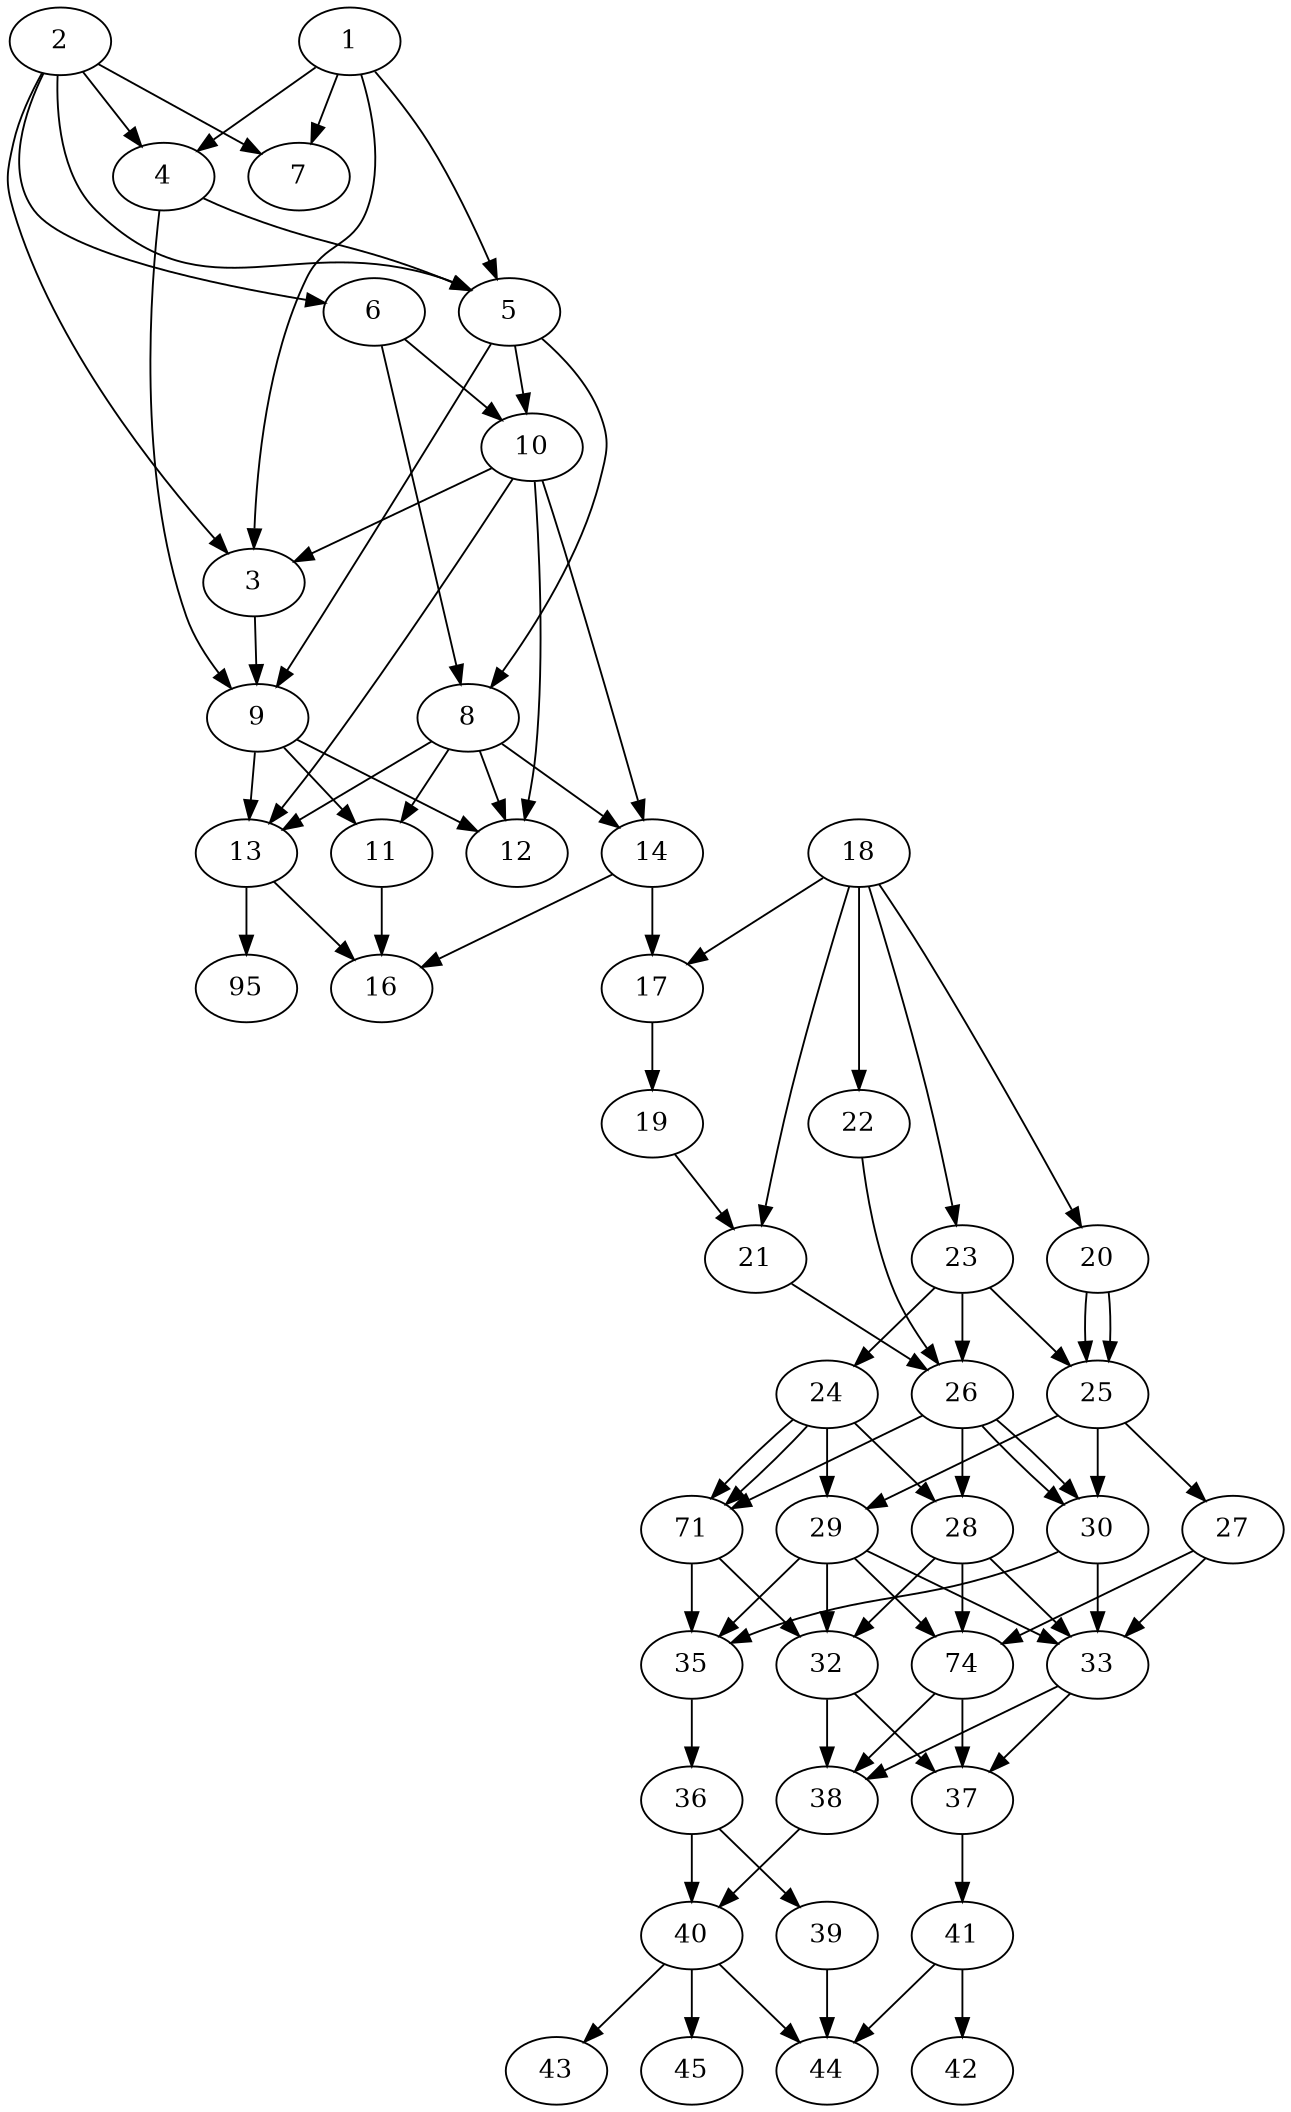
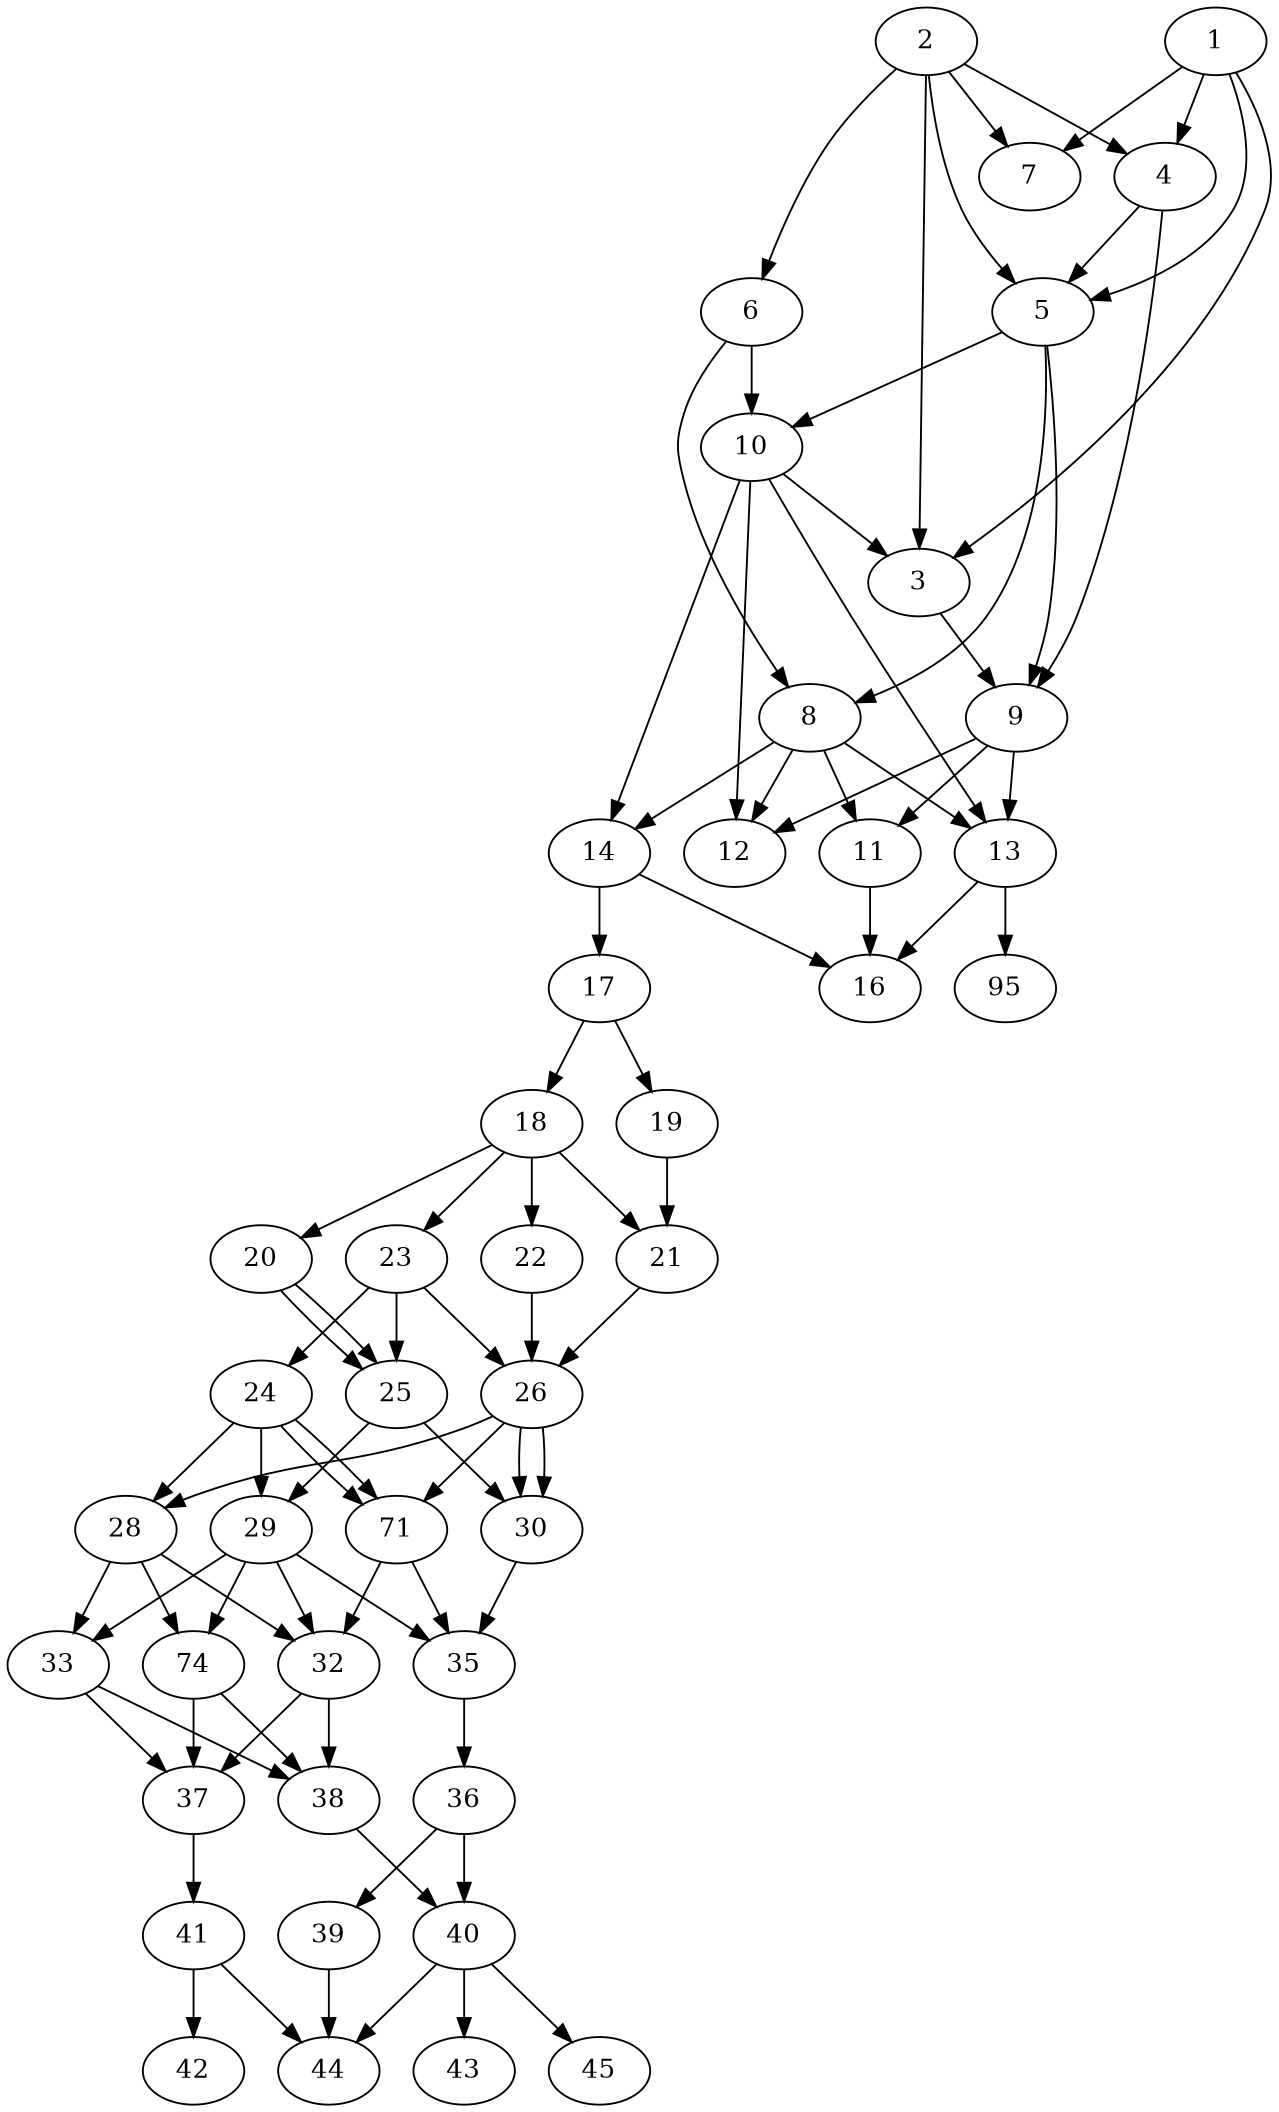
(764, 916) -> (570, 1048)
(1233, 1530) -> none
(1098, 1584) -> none
